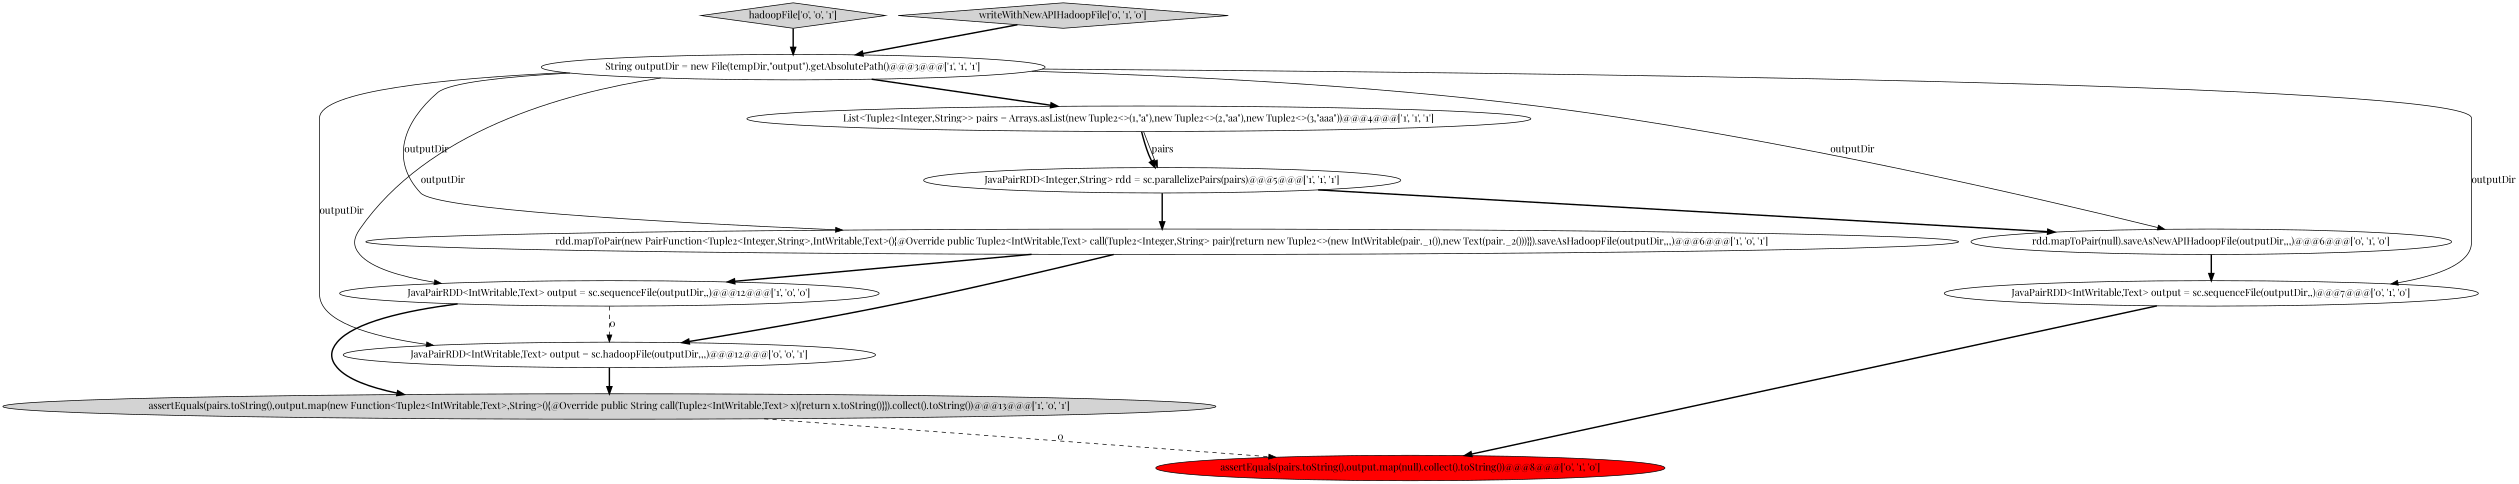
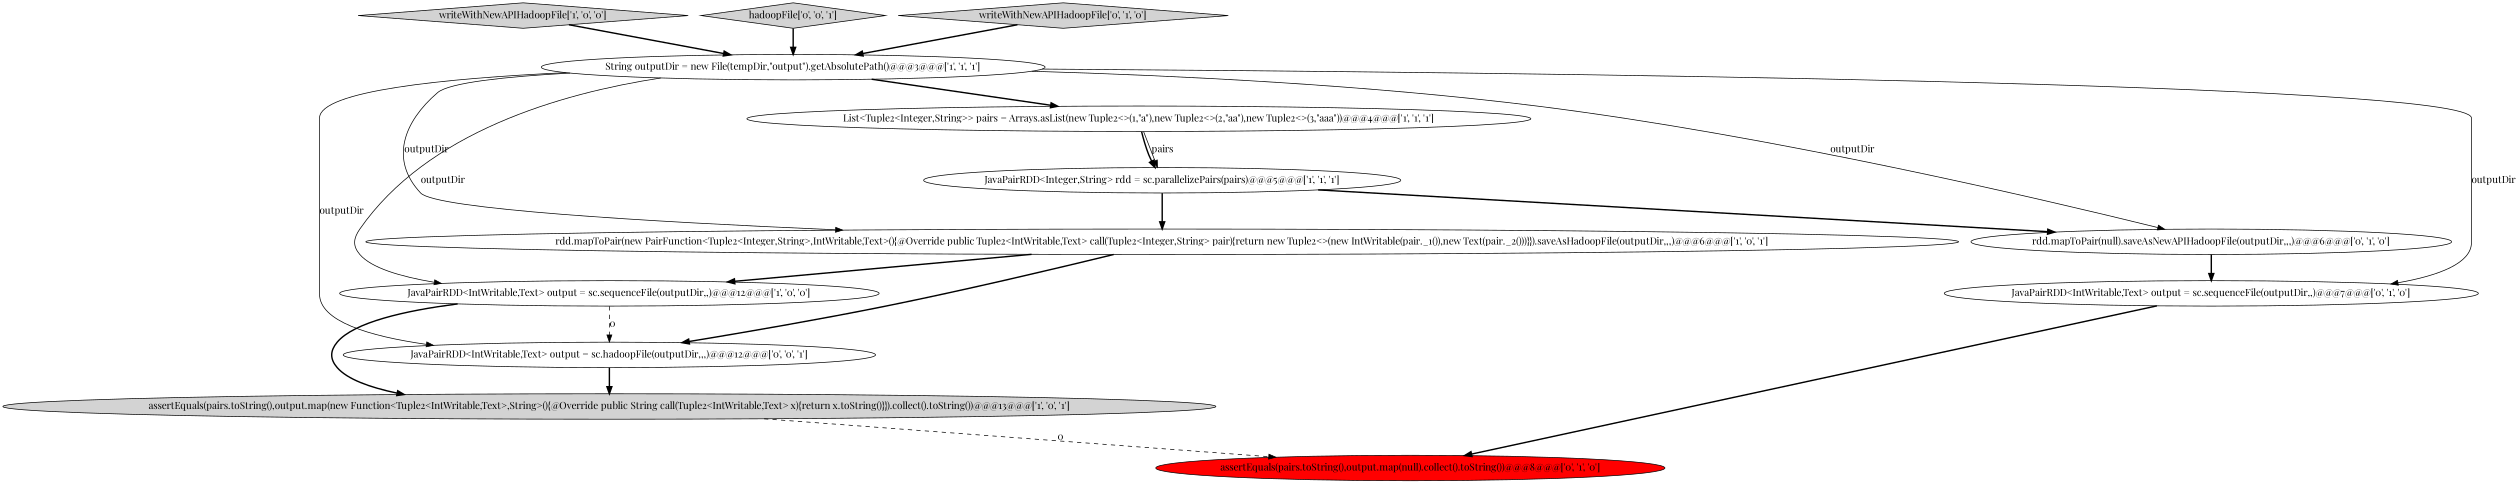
none -> (523, 16)
